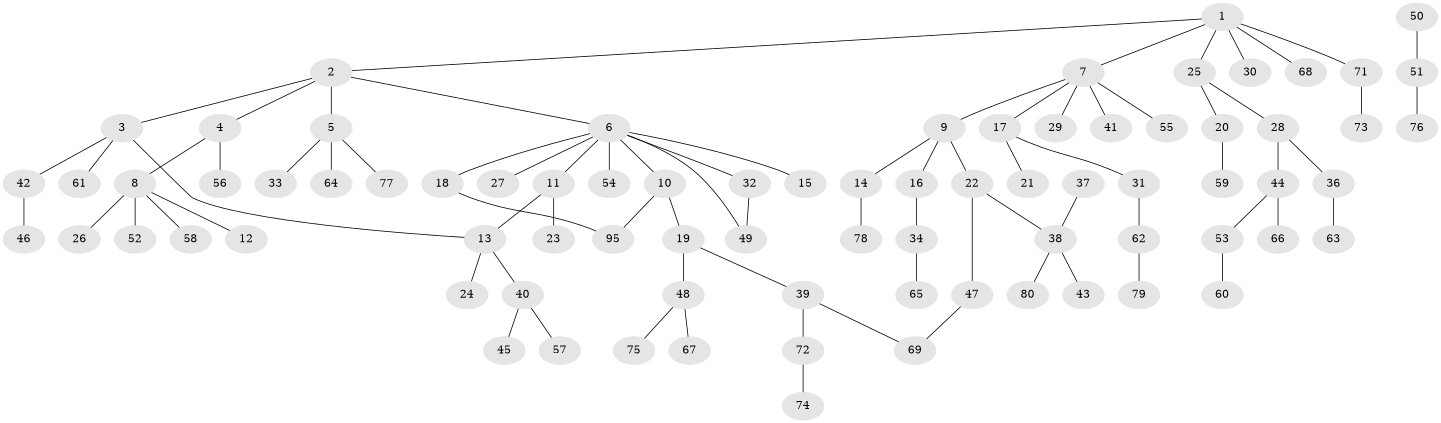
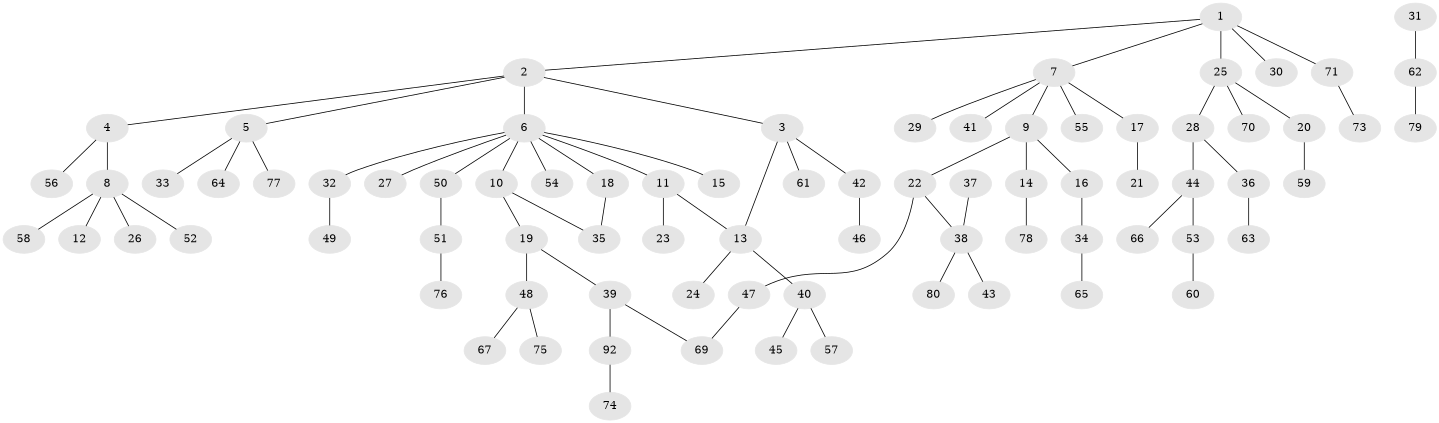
(1306, 73) -> none
none -> (1249, 128)
(1070, 156) -> none
(692, 170) -> (483, 156)
(613, 239) -> (599, 239)
(803, 351) -> (610, 351)
